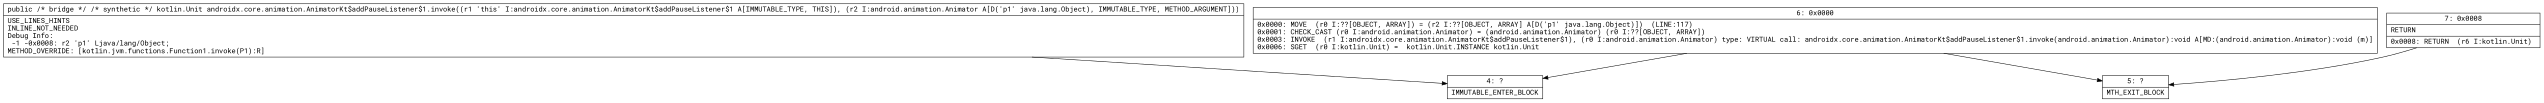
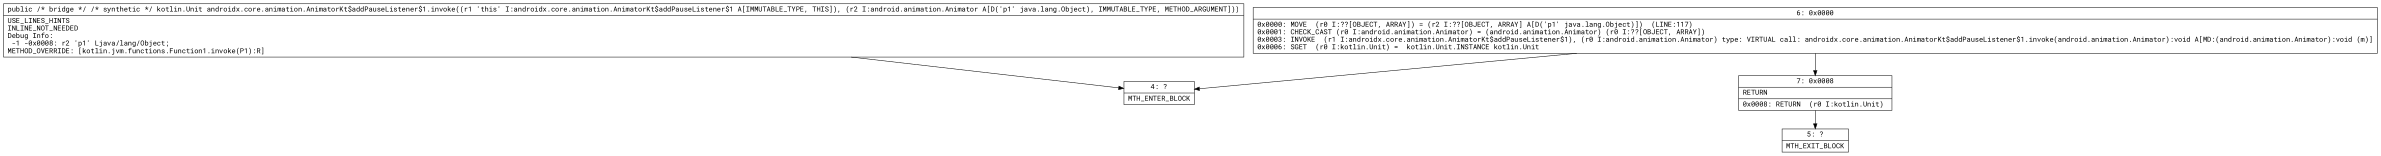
(2463, 42) -> (1815, 104)
(2021, 67) -> (1815, 62)
(1495, 93) -> (1159, 99)
